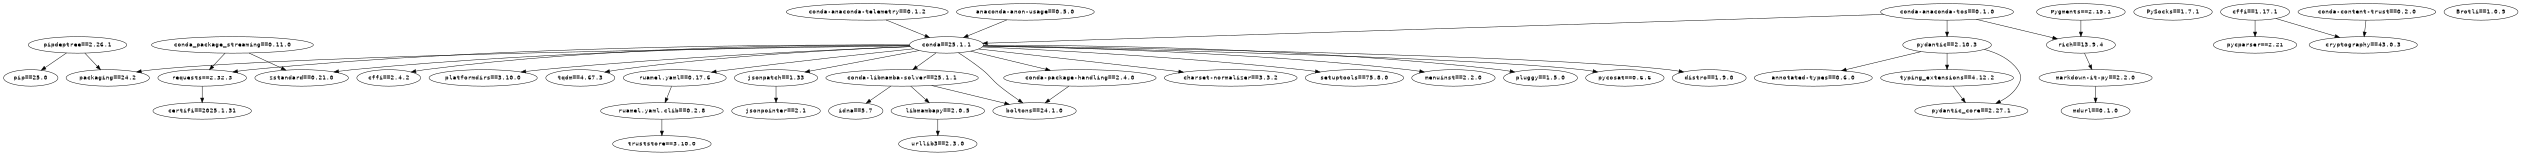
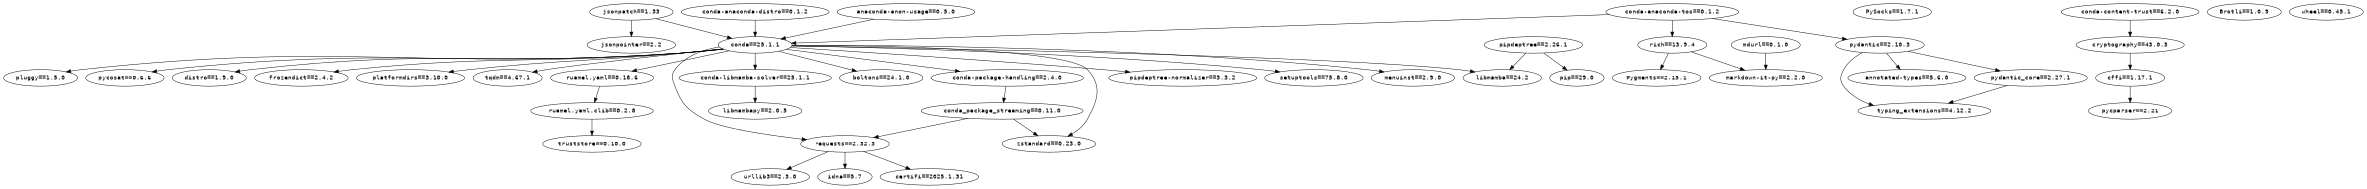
(867, 12) -> (755, 12)
(1947, 12) -> (1672, 12)
none -> (2326, 12)
(2367, 12) -> (2130, 12)
(2081, 26) -> (1666, 59)
(2305, 27) -> (2130, 59)
(864, 61) -> (692, 28)
(31, 78) -> (1577, 78)
(108, 78) -> (1502, 78)
(302, 78) -> (1049, 144)
(389, 78) -> (301, 78)
(580, 78) -> (508, 78)
(675, 78) -> (602, 78)
(1231, 78) -> (1183, 78)
(1453, 78) -> (1413, 78)
(1813, 78) -> (1907, 78)
(1958, 92) -> (1980, 94)
(2096, 92) -> (1766, 59)
(880, 93) -> (845, 158)
(1059, 93) -> (1005, 92)
(968, 94) -> none
(776, 111) -> (631, 45)
(938, 125) -> (810, 160)
(662, 144) -> (592, 144)
